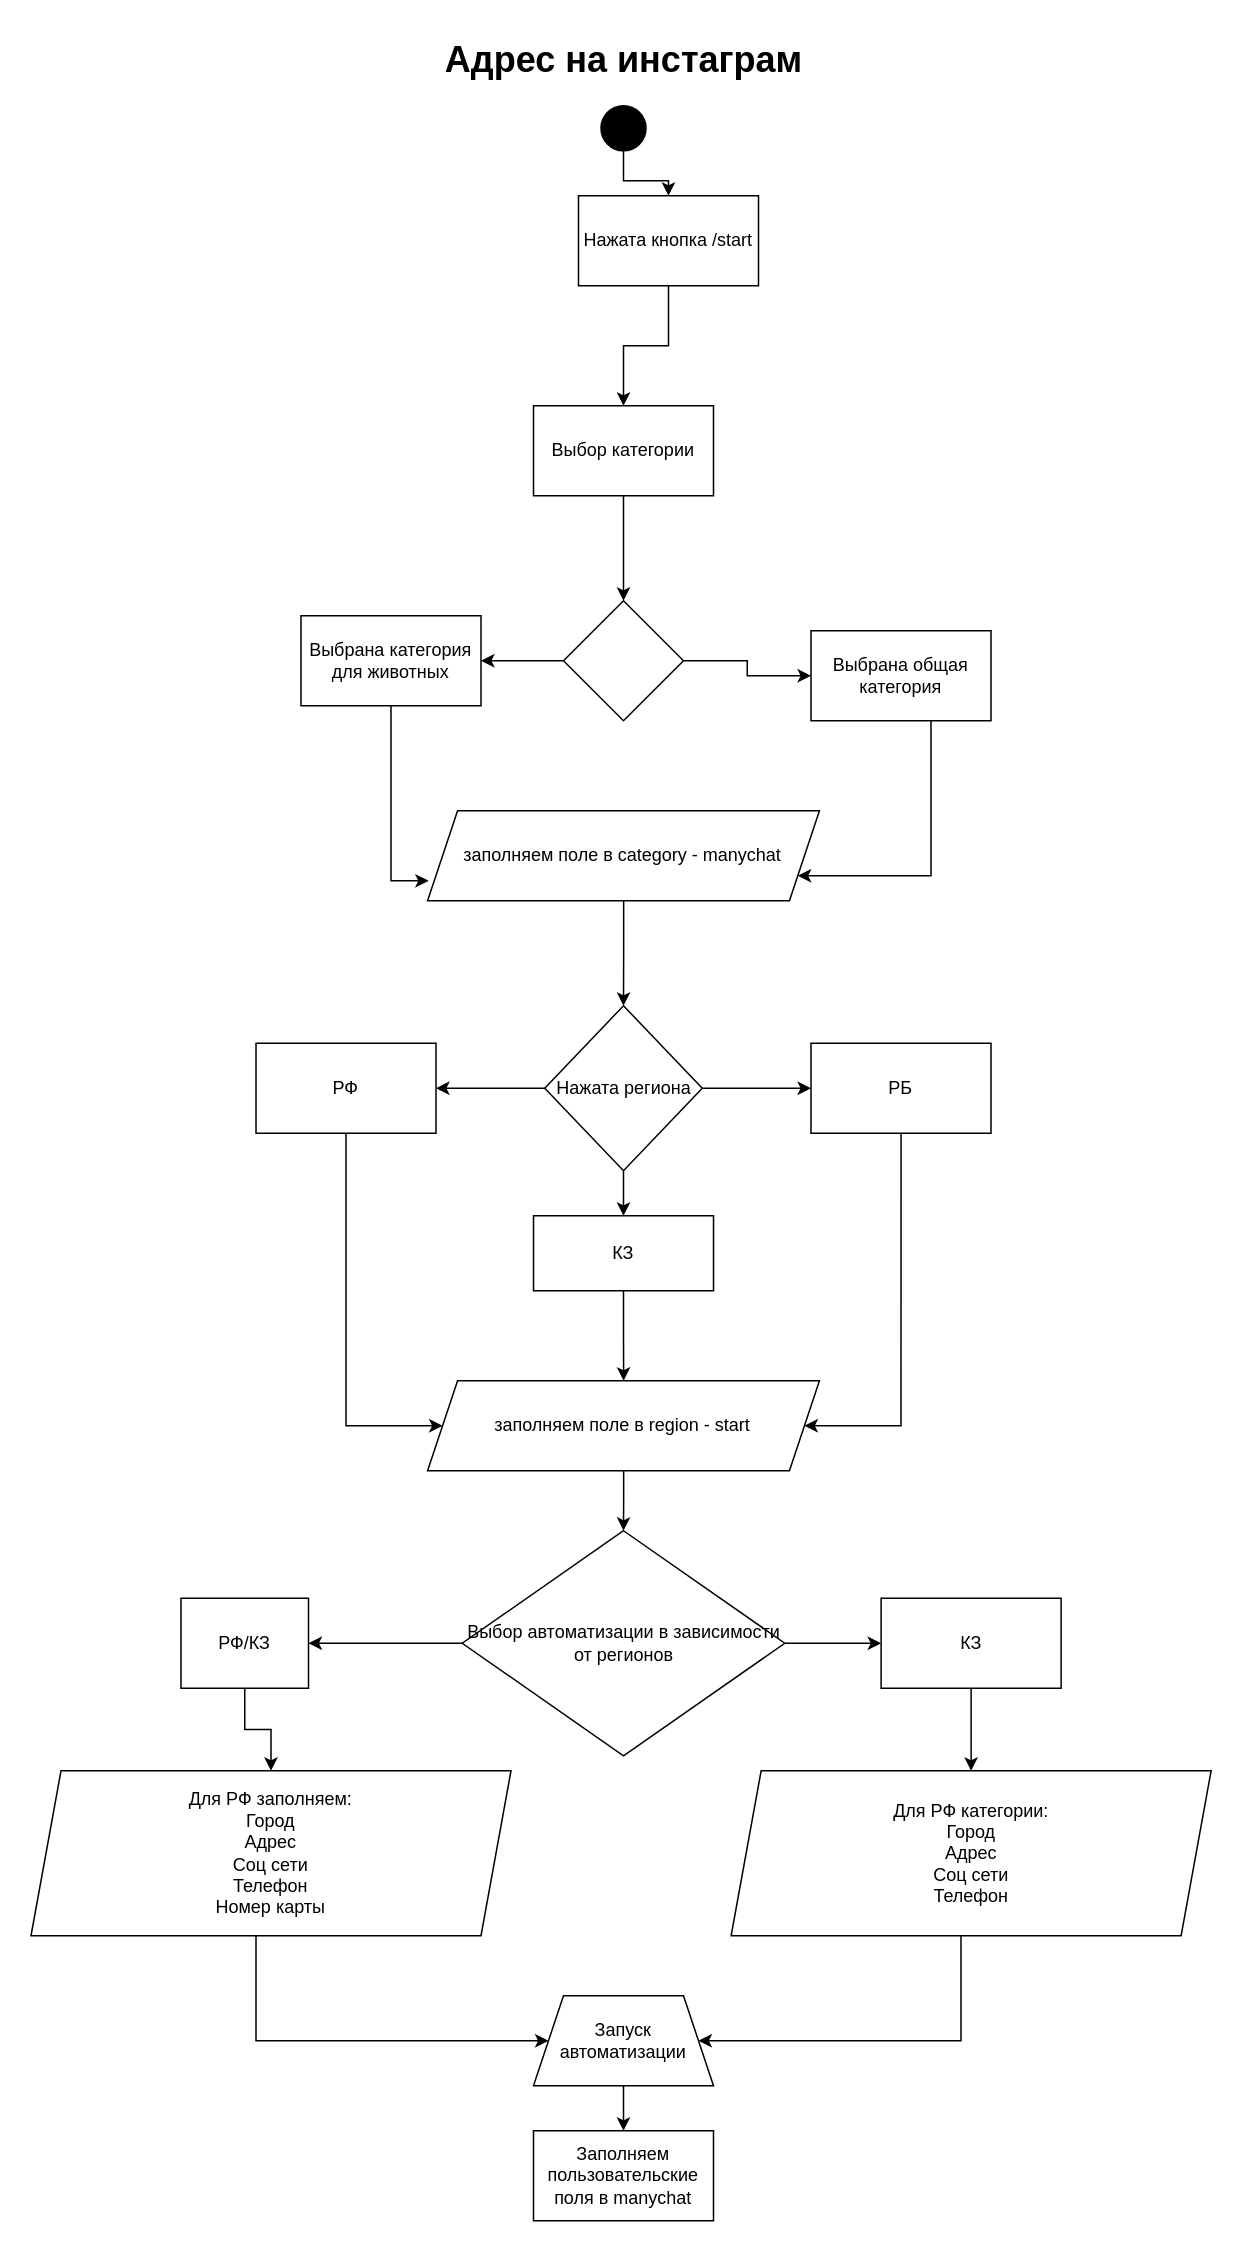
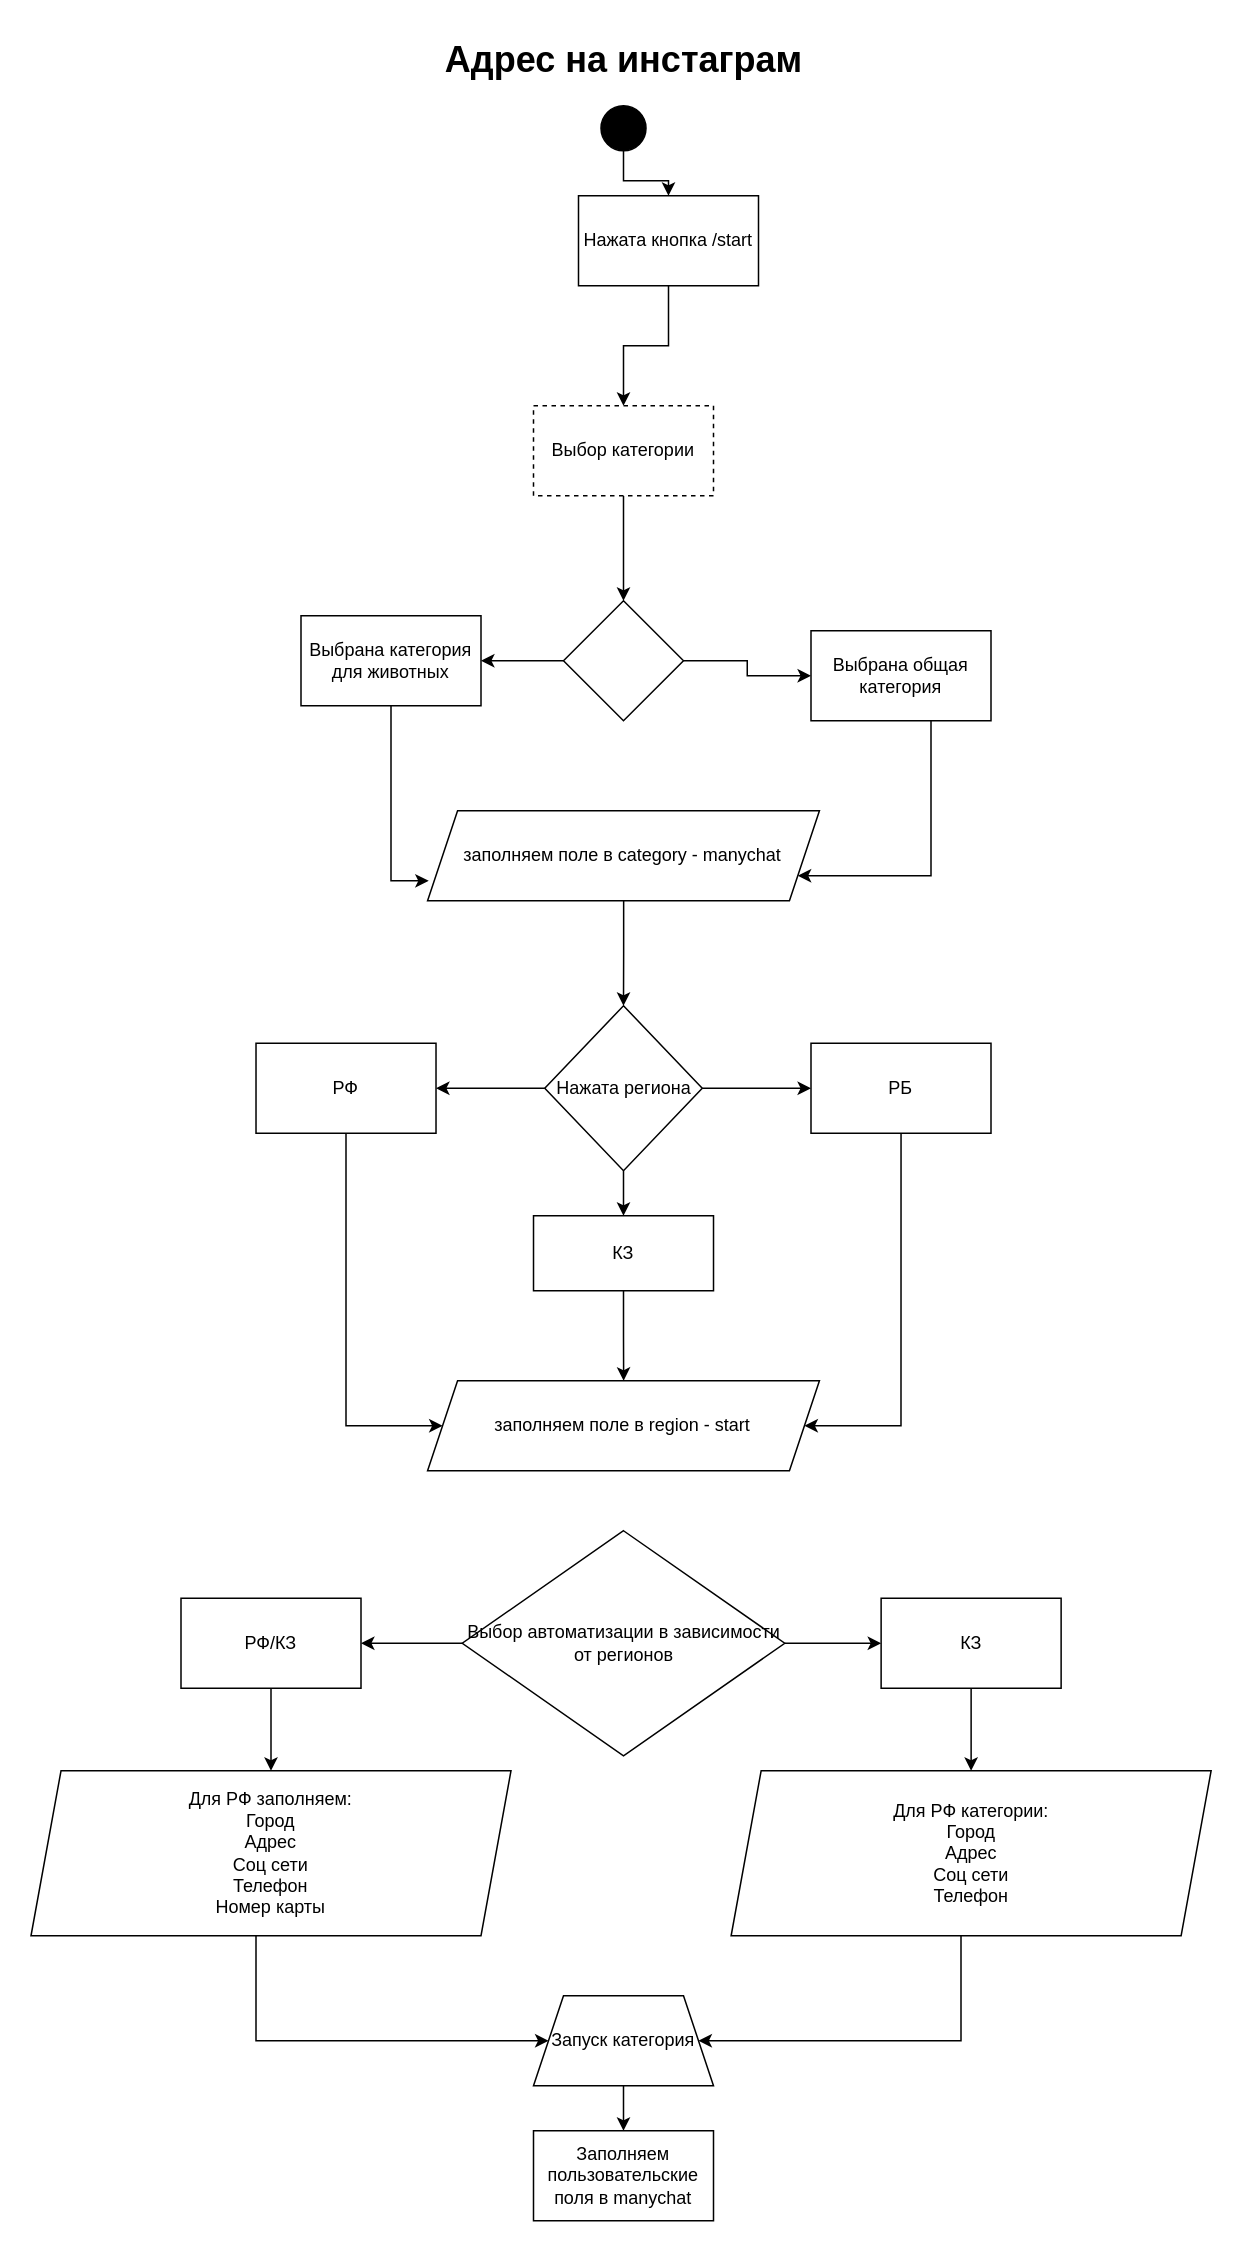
(623, 451) -> (623, 451)
(623, 1496) -> none
(245, 1643) -> (271, 1643)
(623, 2041) -> (623, 2041)
